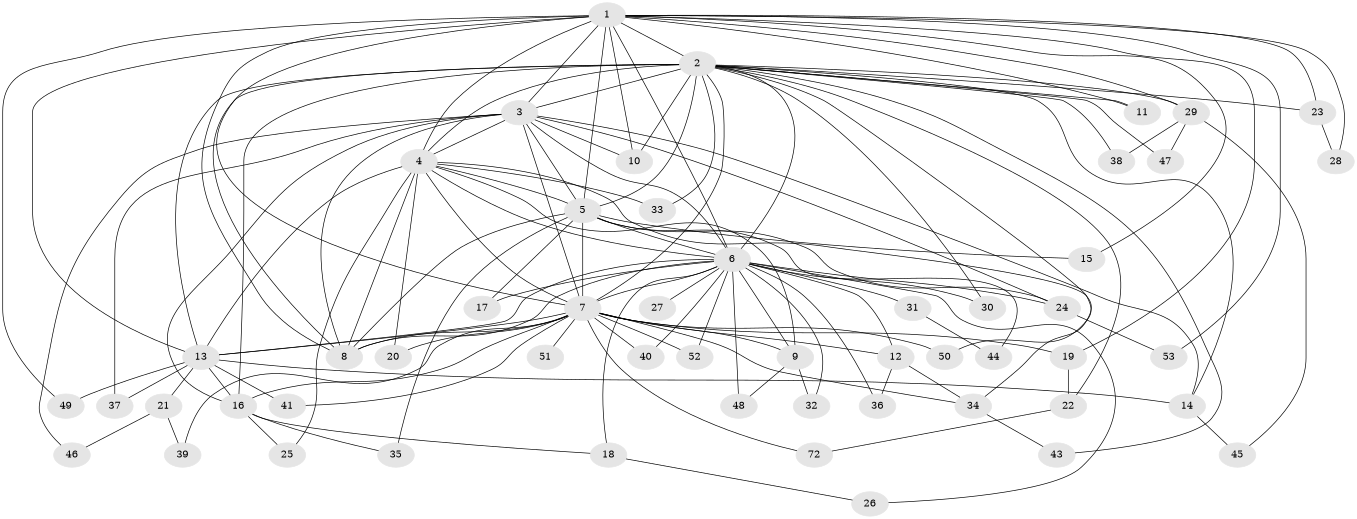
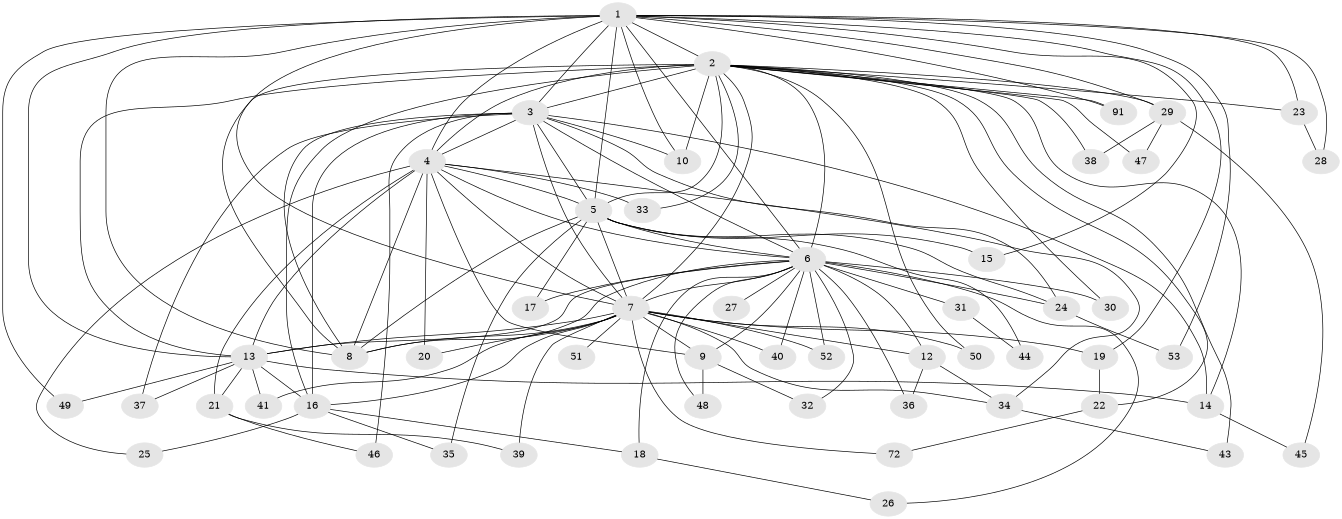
(1142, 113) -> (1119, 113)
none -> (301, 253)
